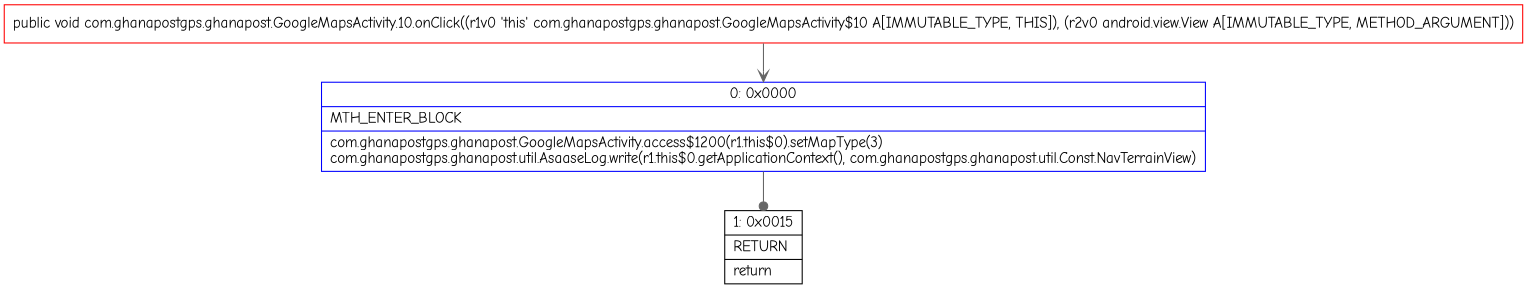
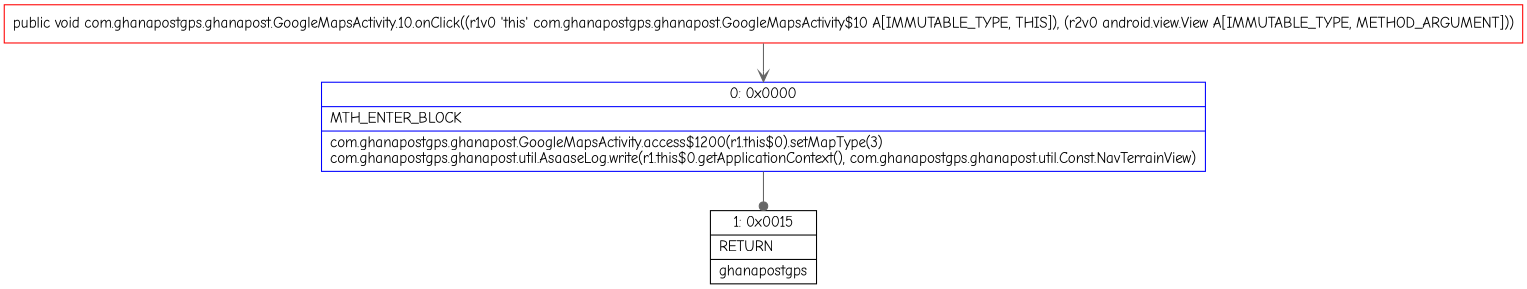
(753, 271) -> (763, 271)
